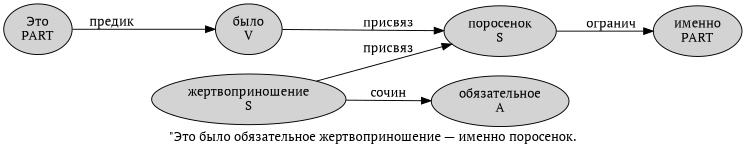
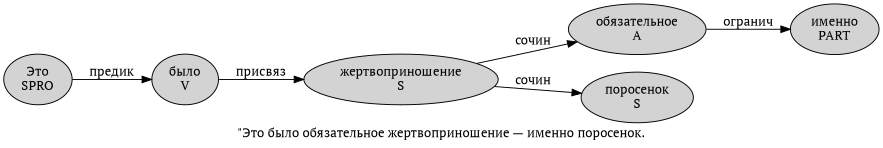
(38, 29) -> (38, 79)
(358, 30) -> (257, 79)
(600, 31) -> (744, 29)
(389, 49) -> (533, 81)
